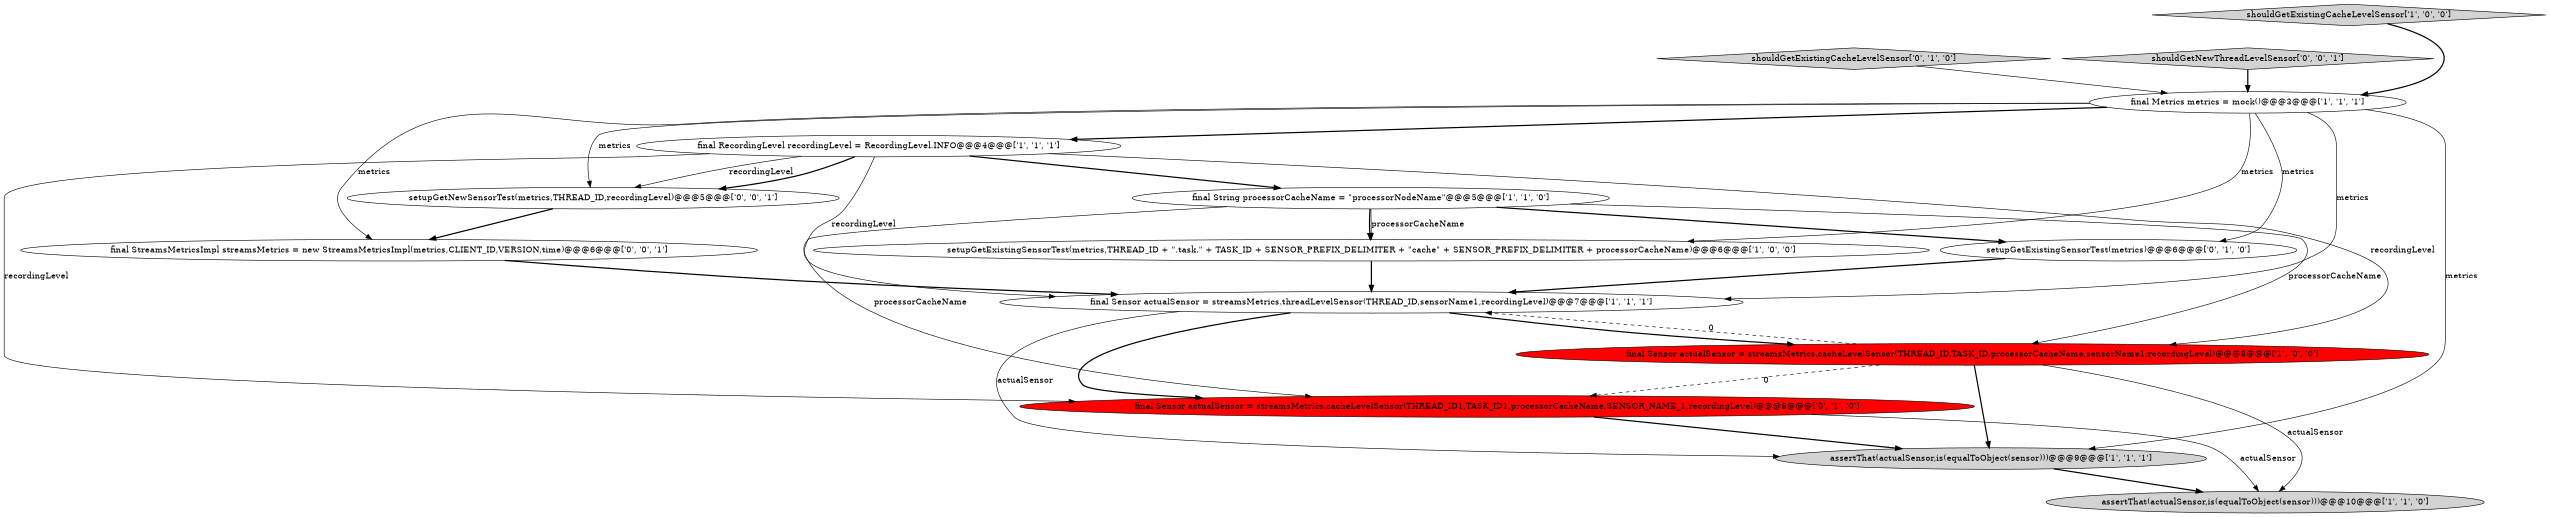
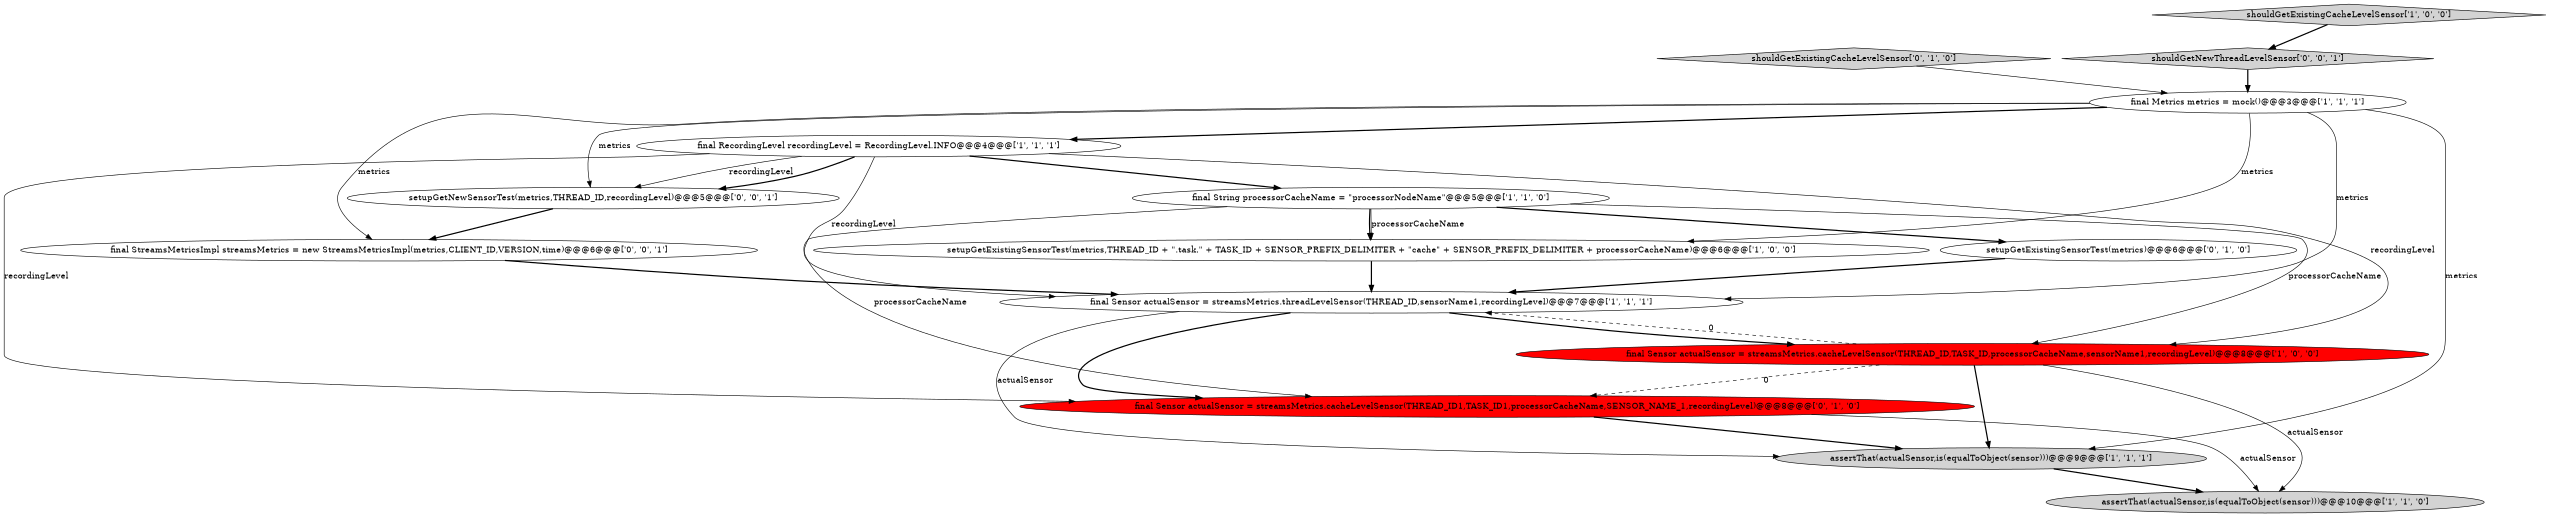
(2441, 67) -> (2301, 36)
(2281, 189) -> none
